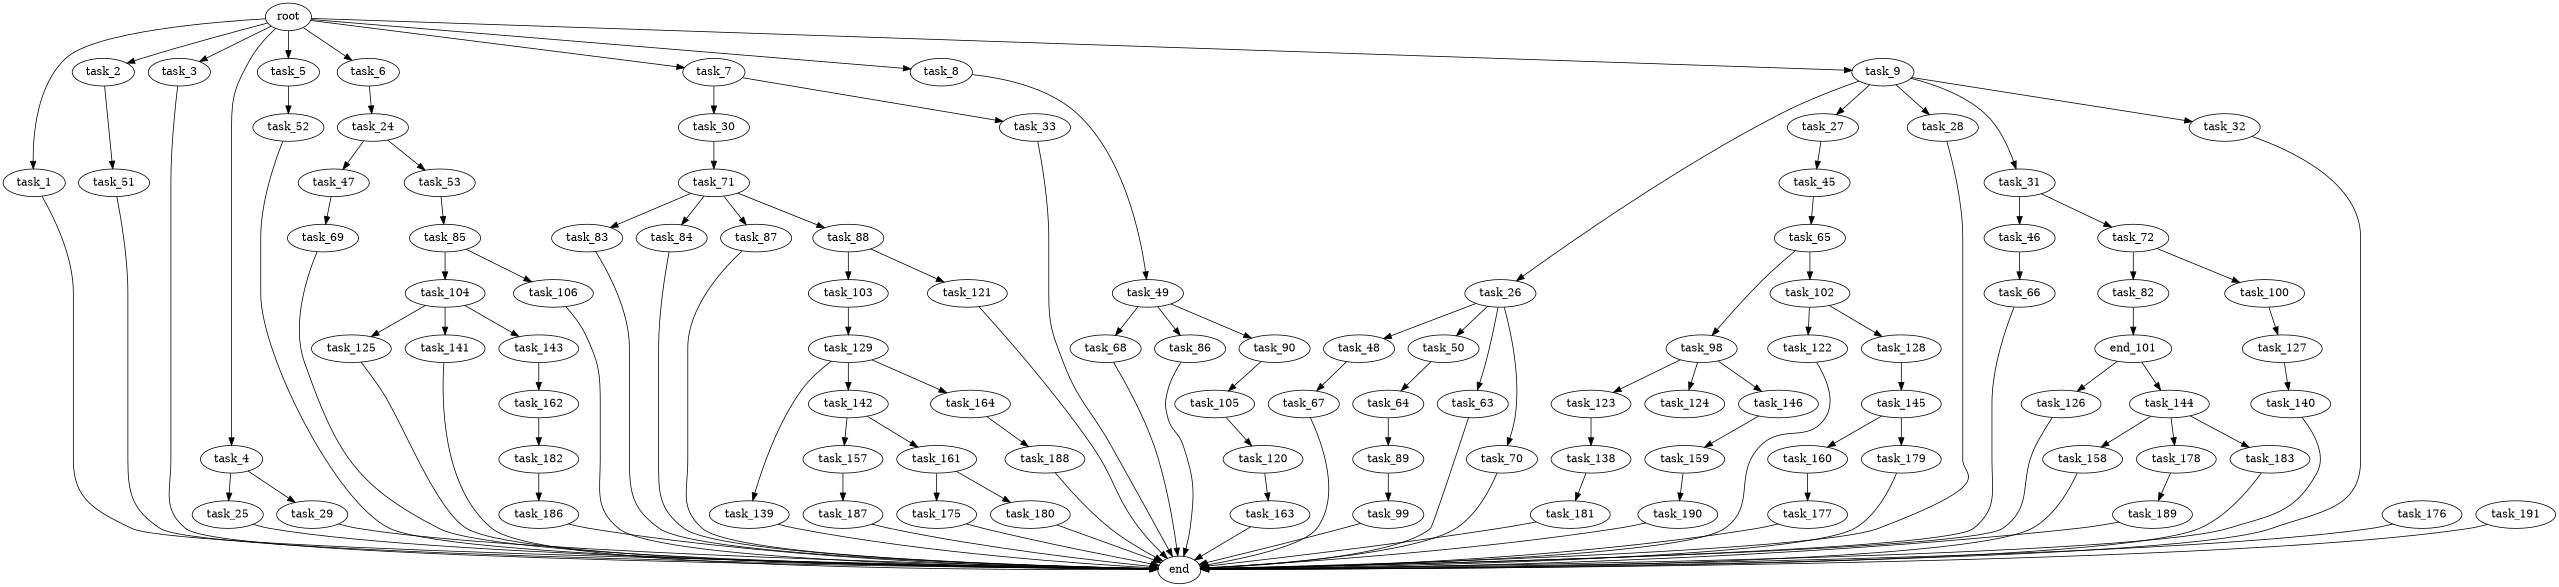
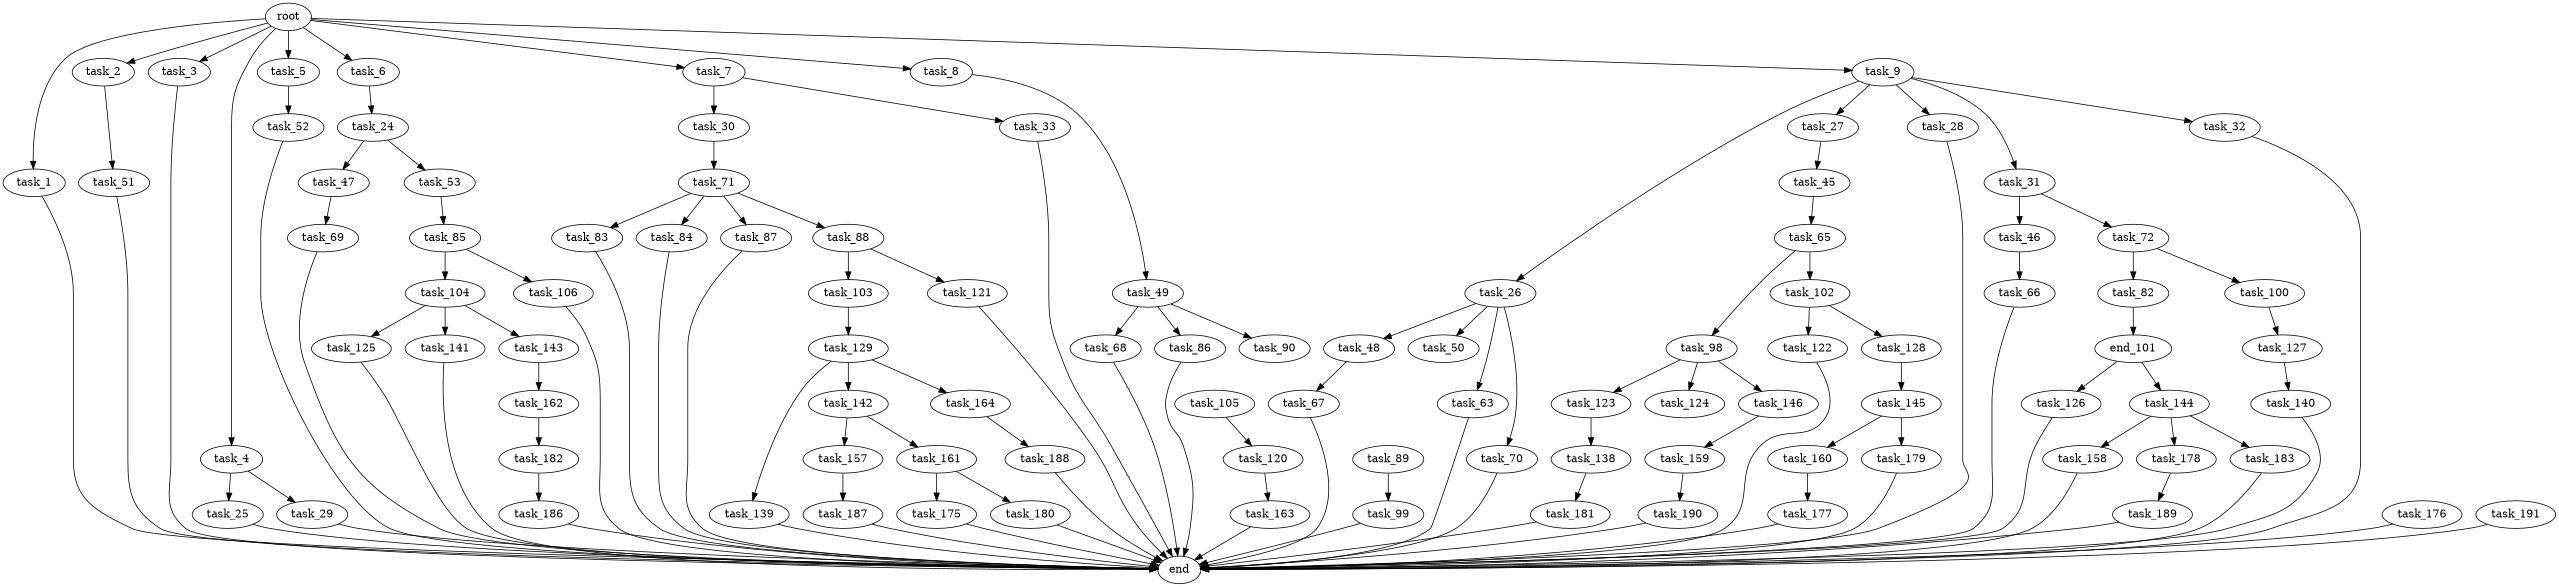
(1248, 374) -> none
(1388, 404) -> none
